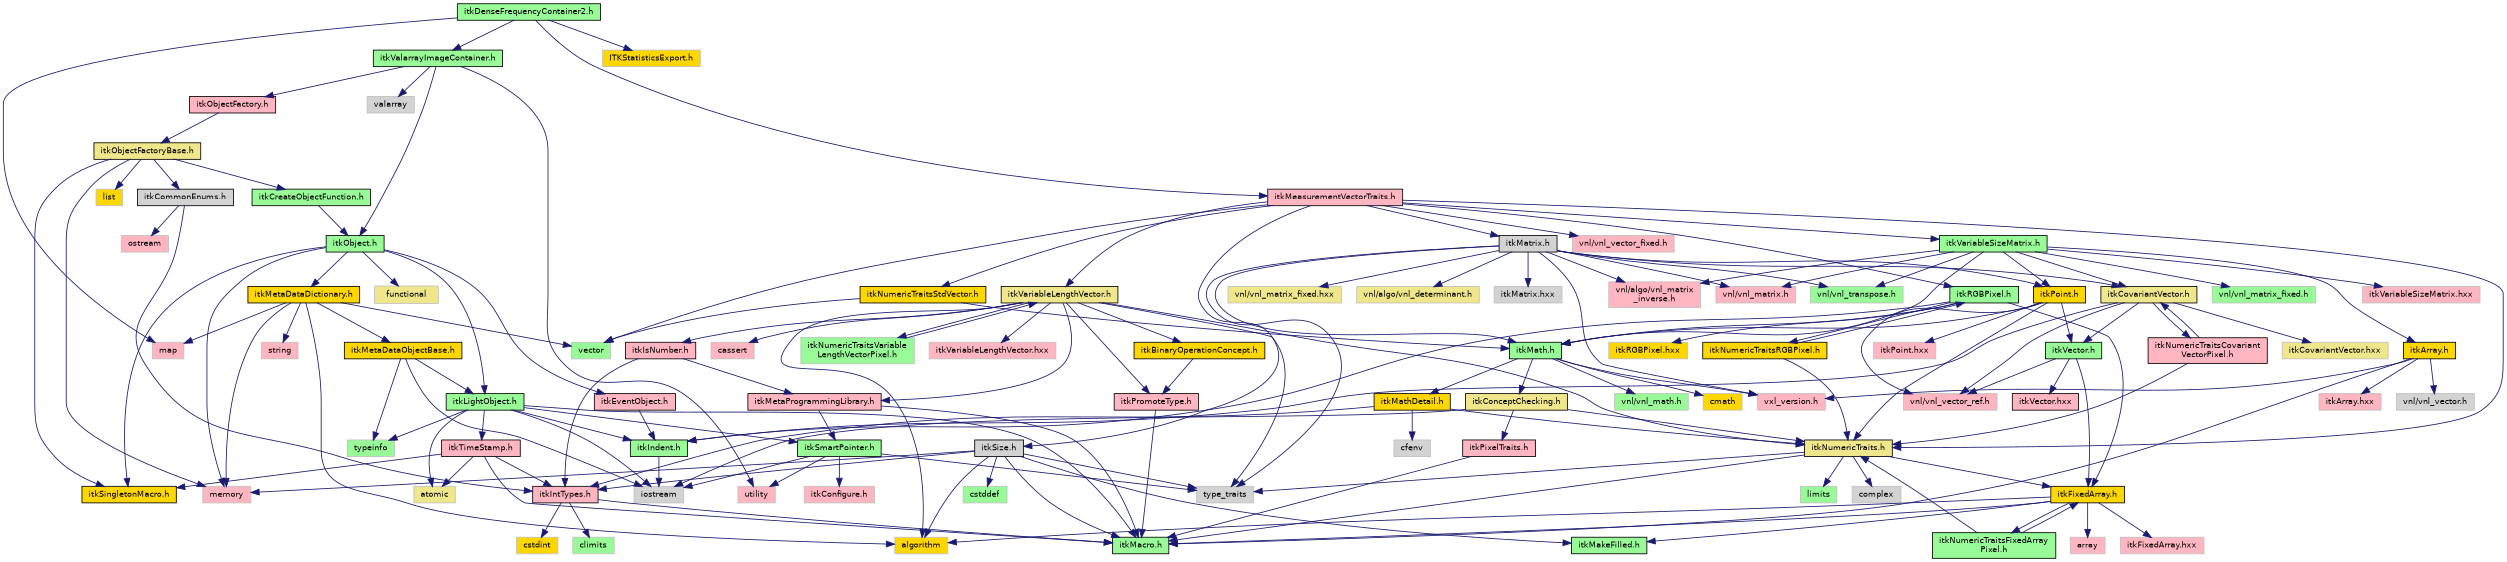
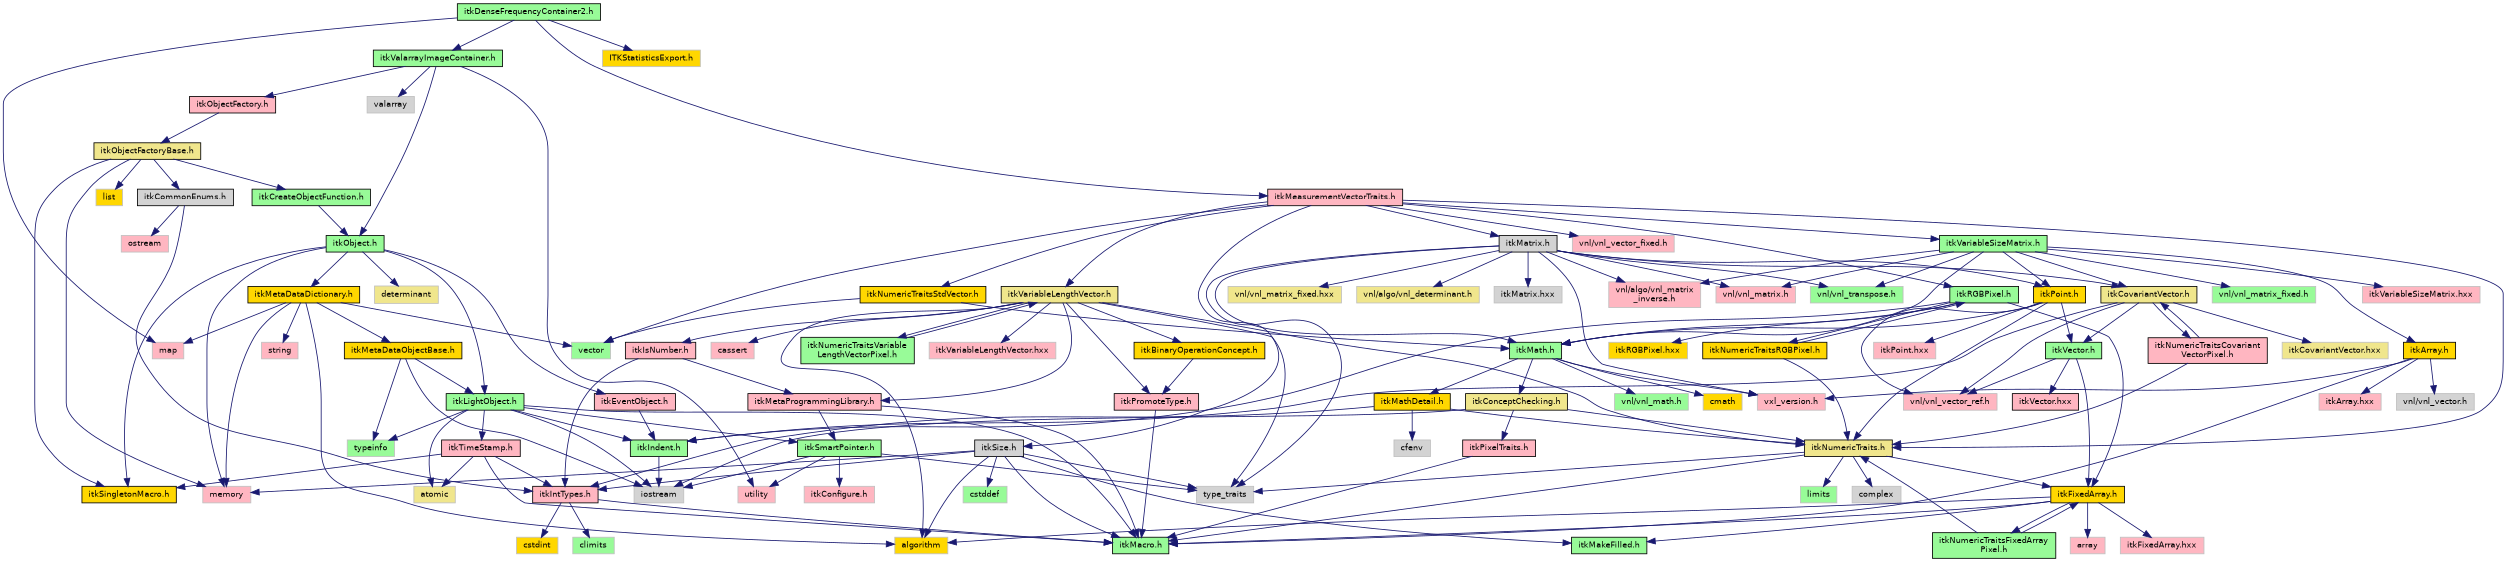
(406, 295) -> (406, 295)
(858, 351) -> (858, 351)
